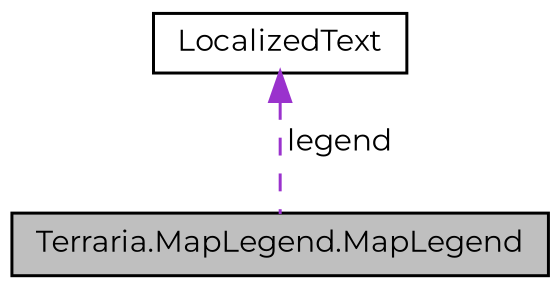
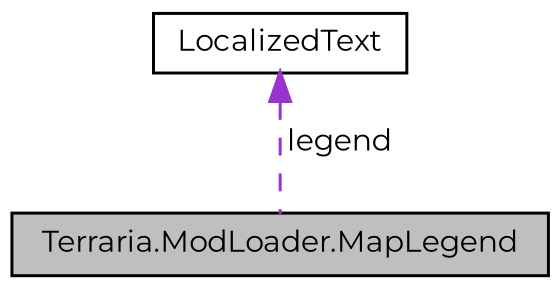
(280, 244) -> (280, 244)
